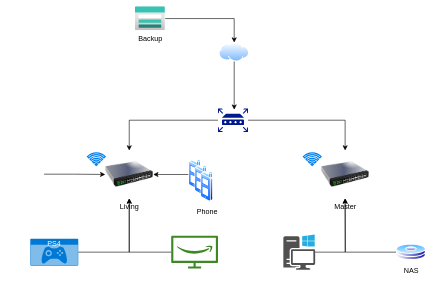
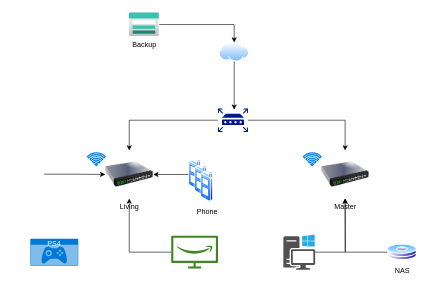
(150, 18) -> (144, 24)
(102, 252) -> none
(411, 252) -> (402, 252)
